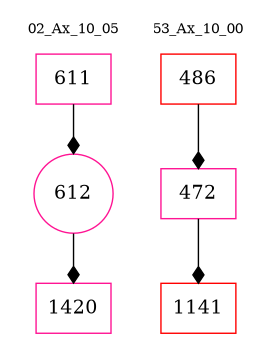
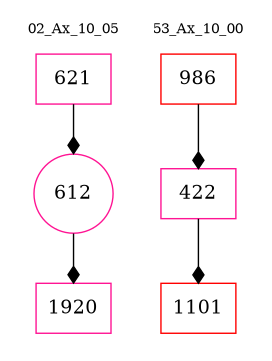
(74, 79) -> (74, 79)
(198, 79) -> (198, 79)
(198, 194) -> (198, 194)
(74, 308) -> (74, 308)
(198, 308) -> (198, 308)
